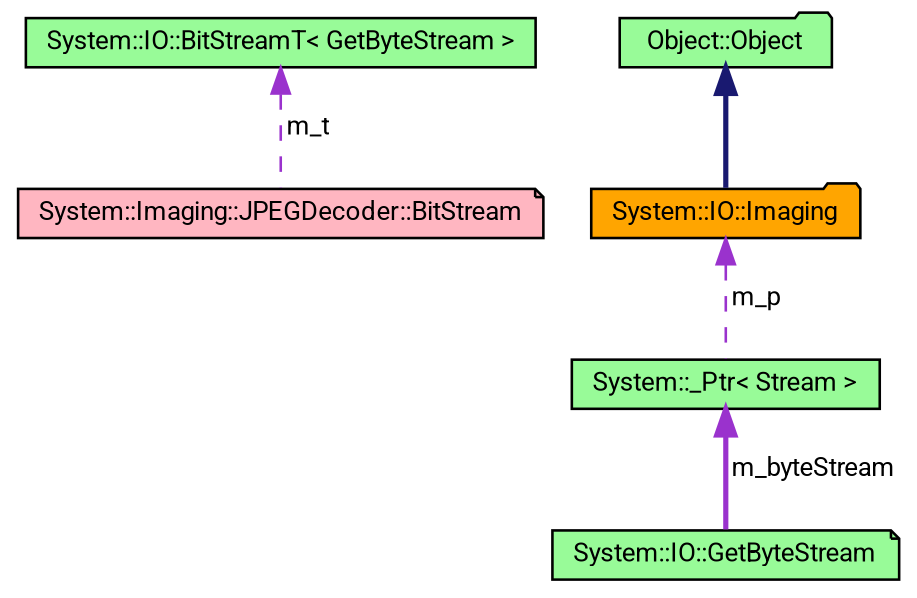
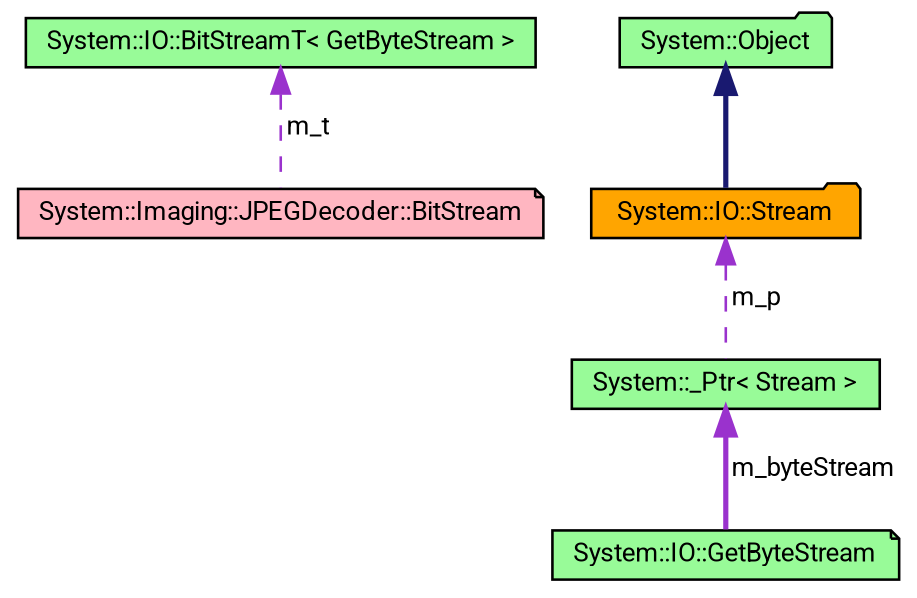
(726, 43) -> (726, 43)
(726, 213) -> (726, 213)
